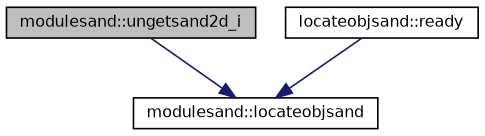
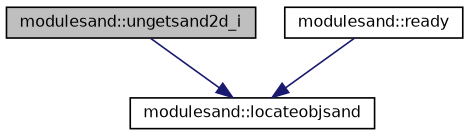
(382, 23) -> (374, 23)
